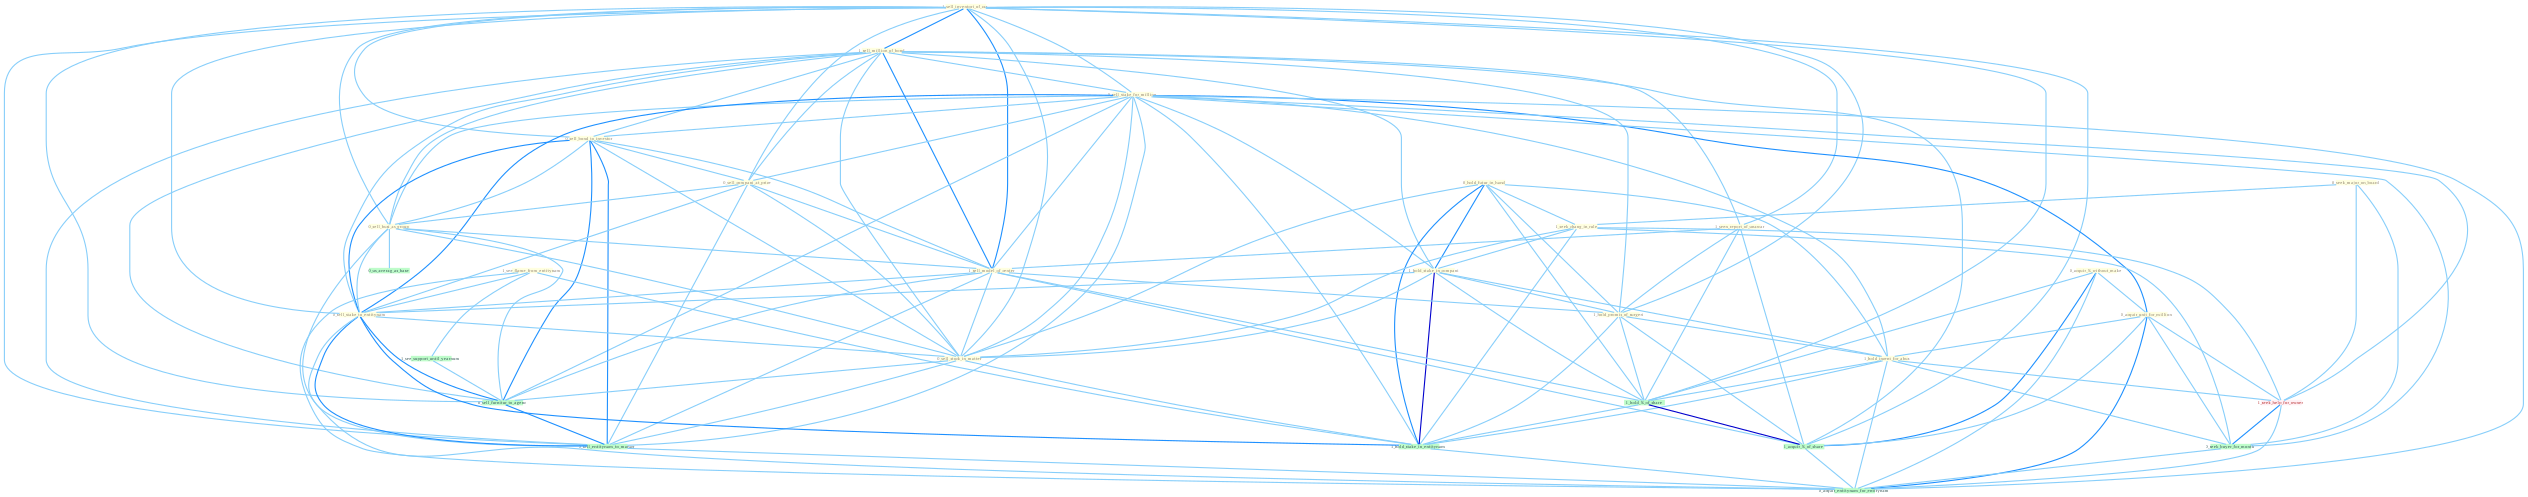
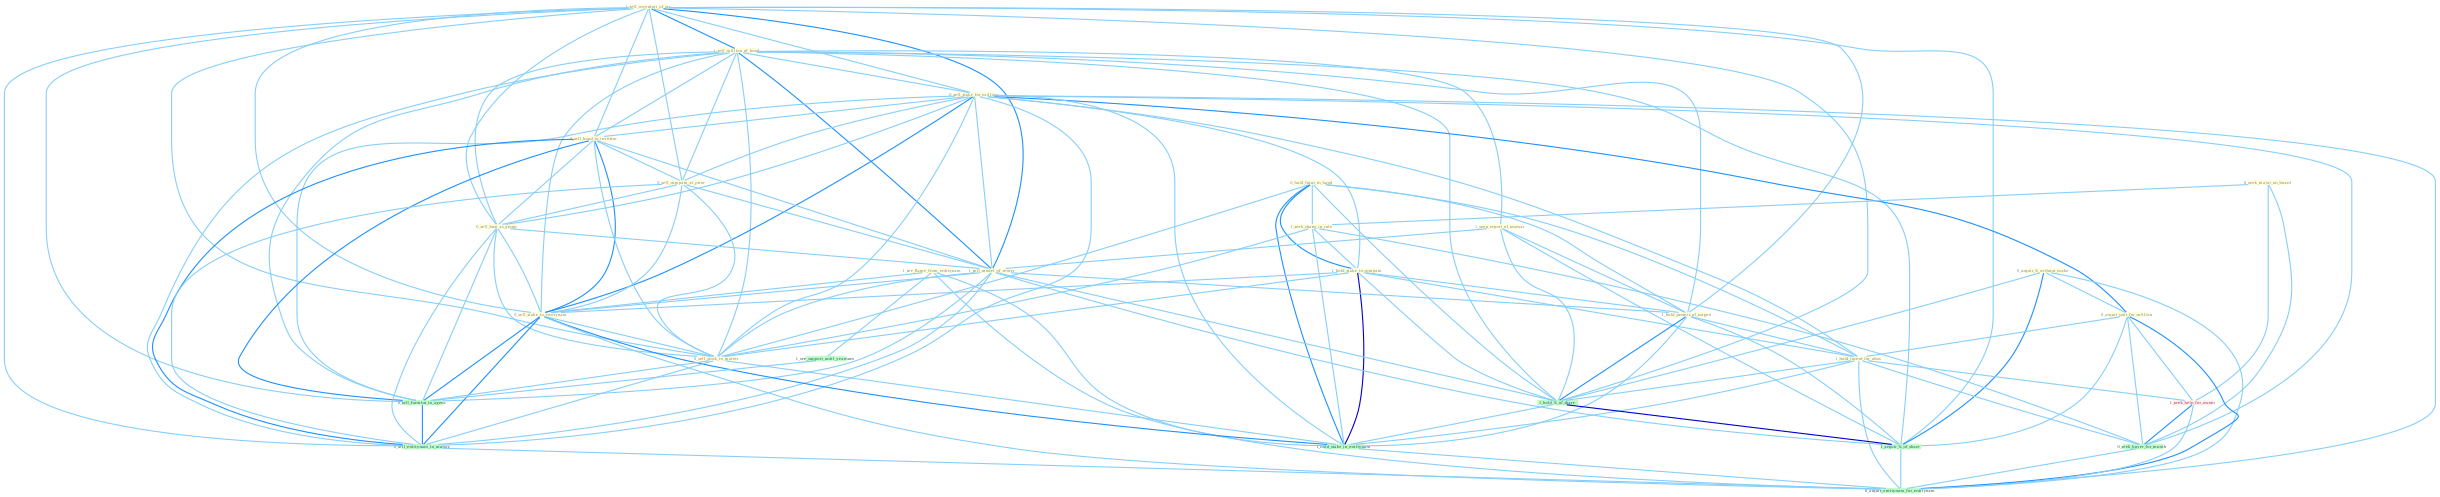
(1768, 54) -> none
(1226, 83) -> (1259, 79)
(1955, 140) -> none
(1973, 241) -> none
(389, 271) -> none
(1632, 359) -> (1623, 359)
